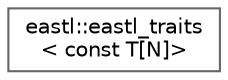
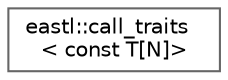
(114, 40) -> (114, 40)
